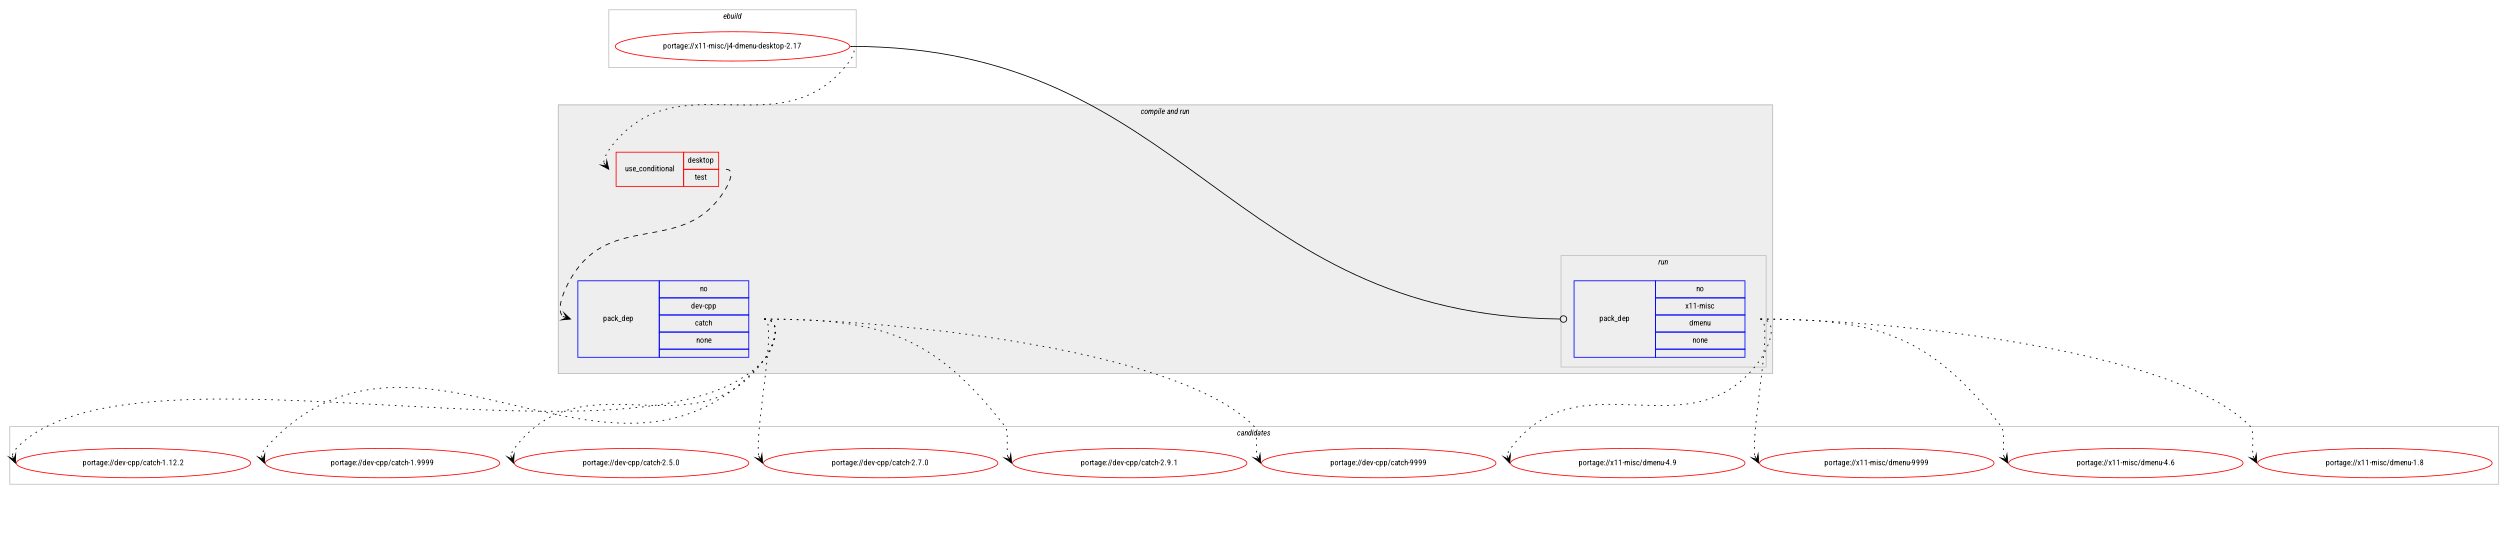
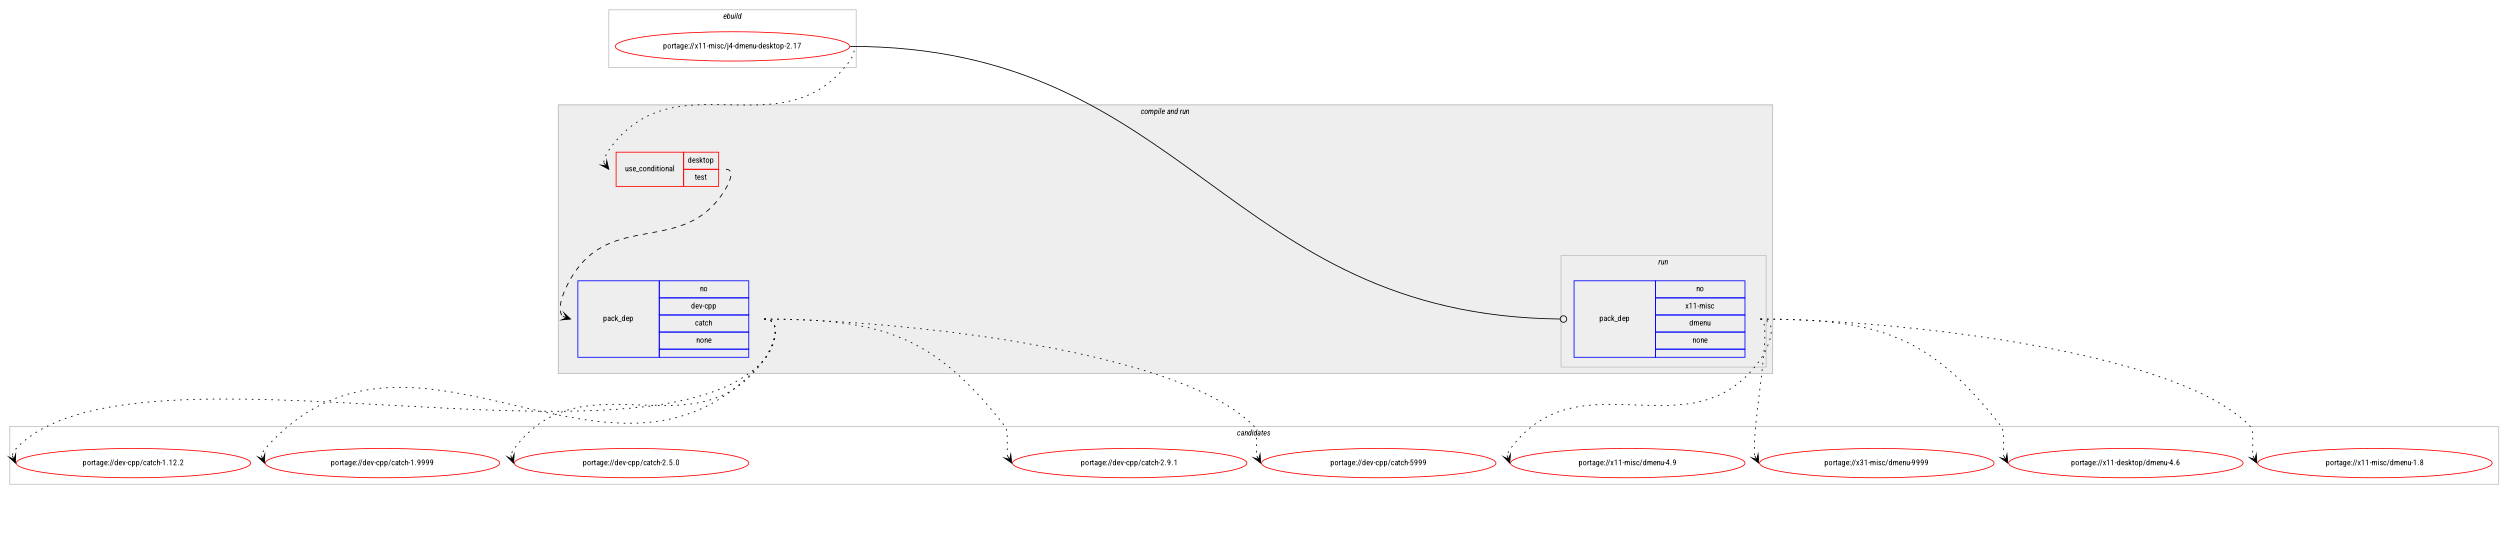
(881, 463) -> none
(1379, 463) -> (1379, 463)
(1877, 463) -> (1877, 463)
(2126, 463) -> (2126, 463)
